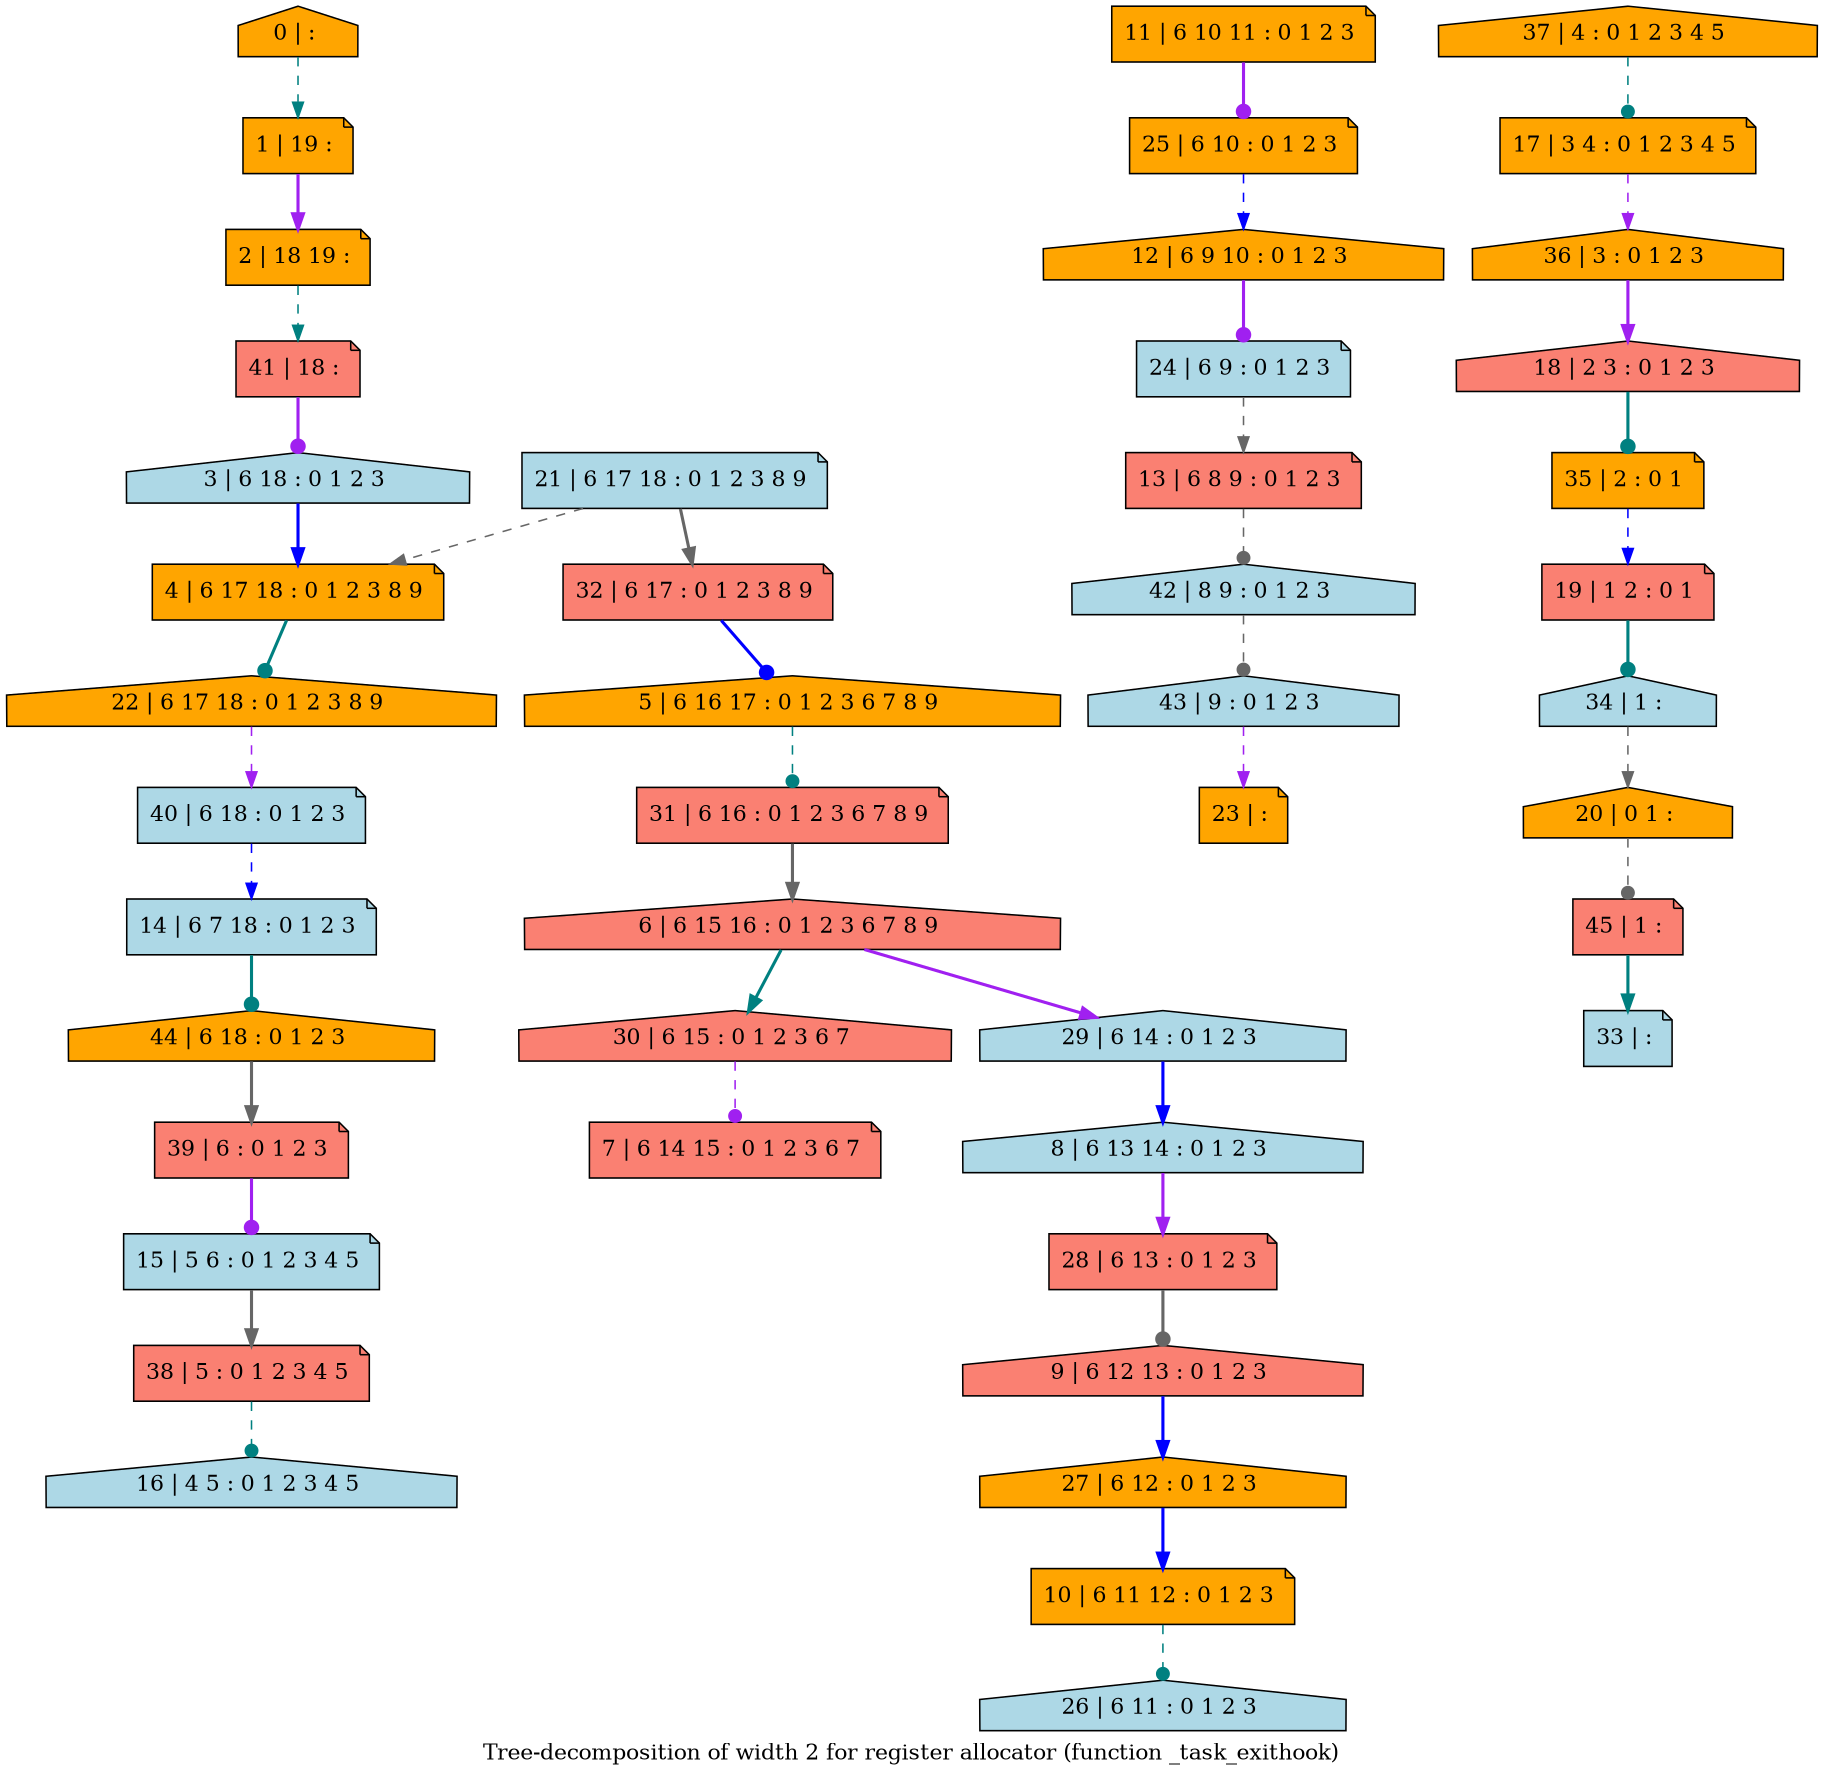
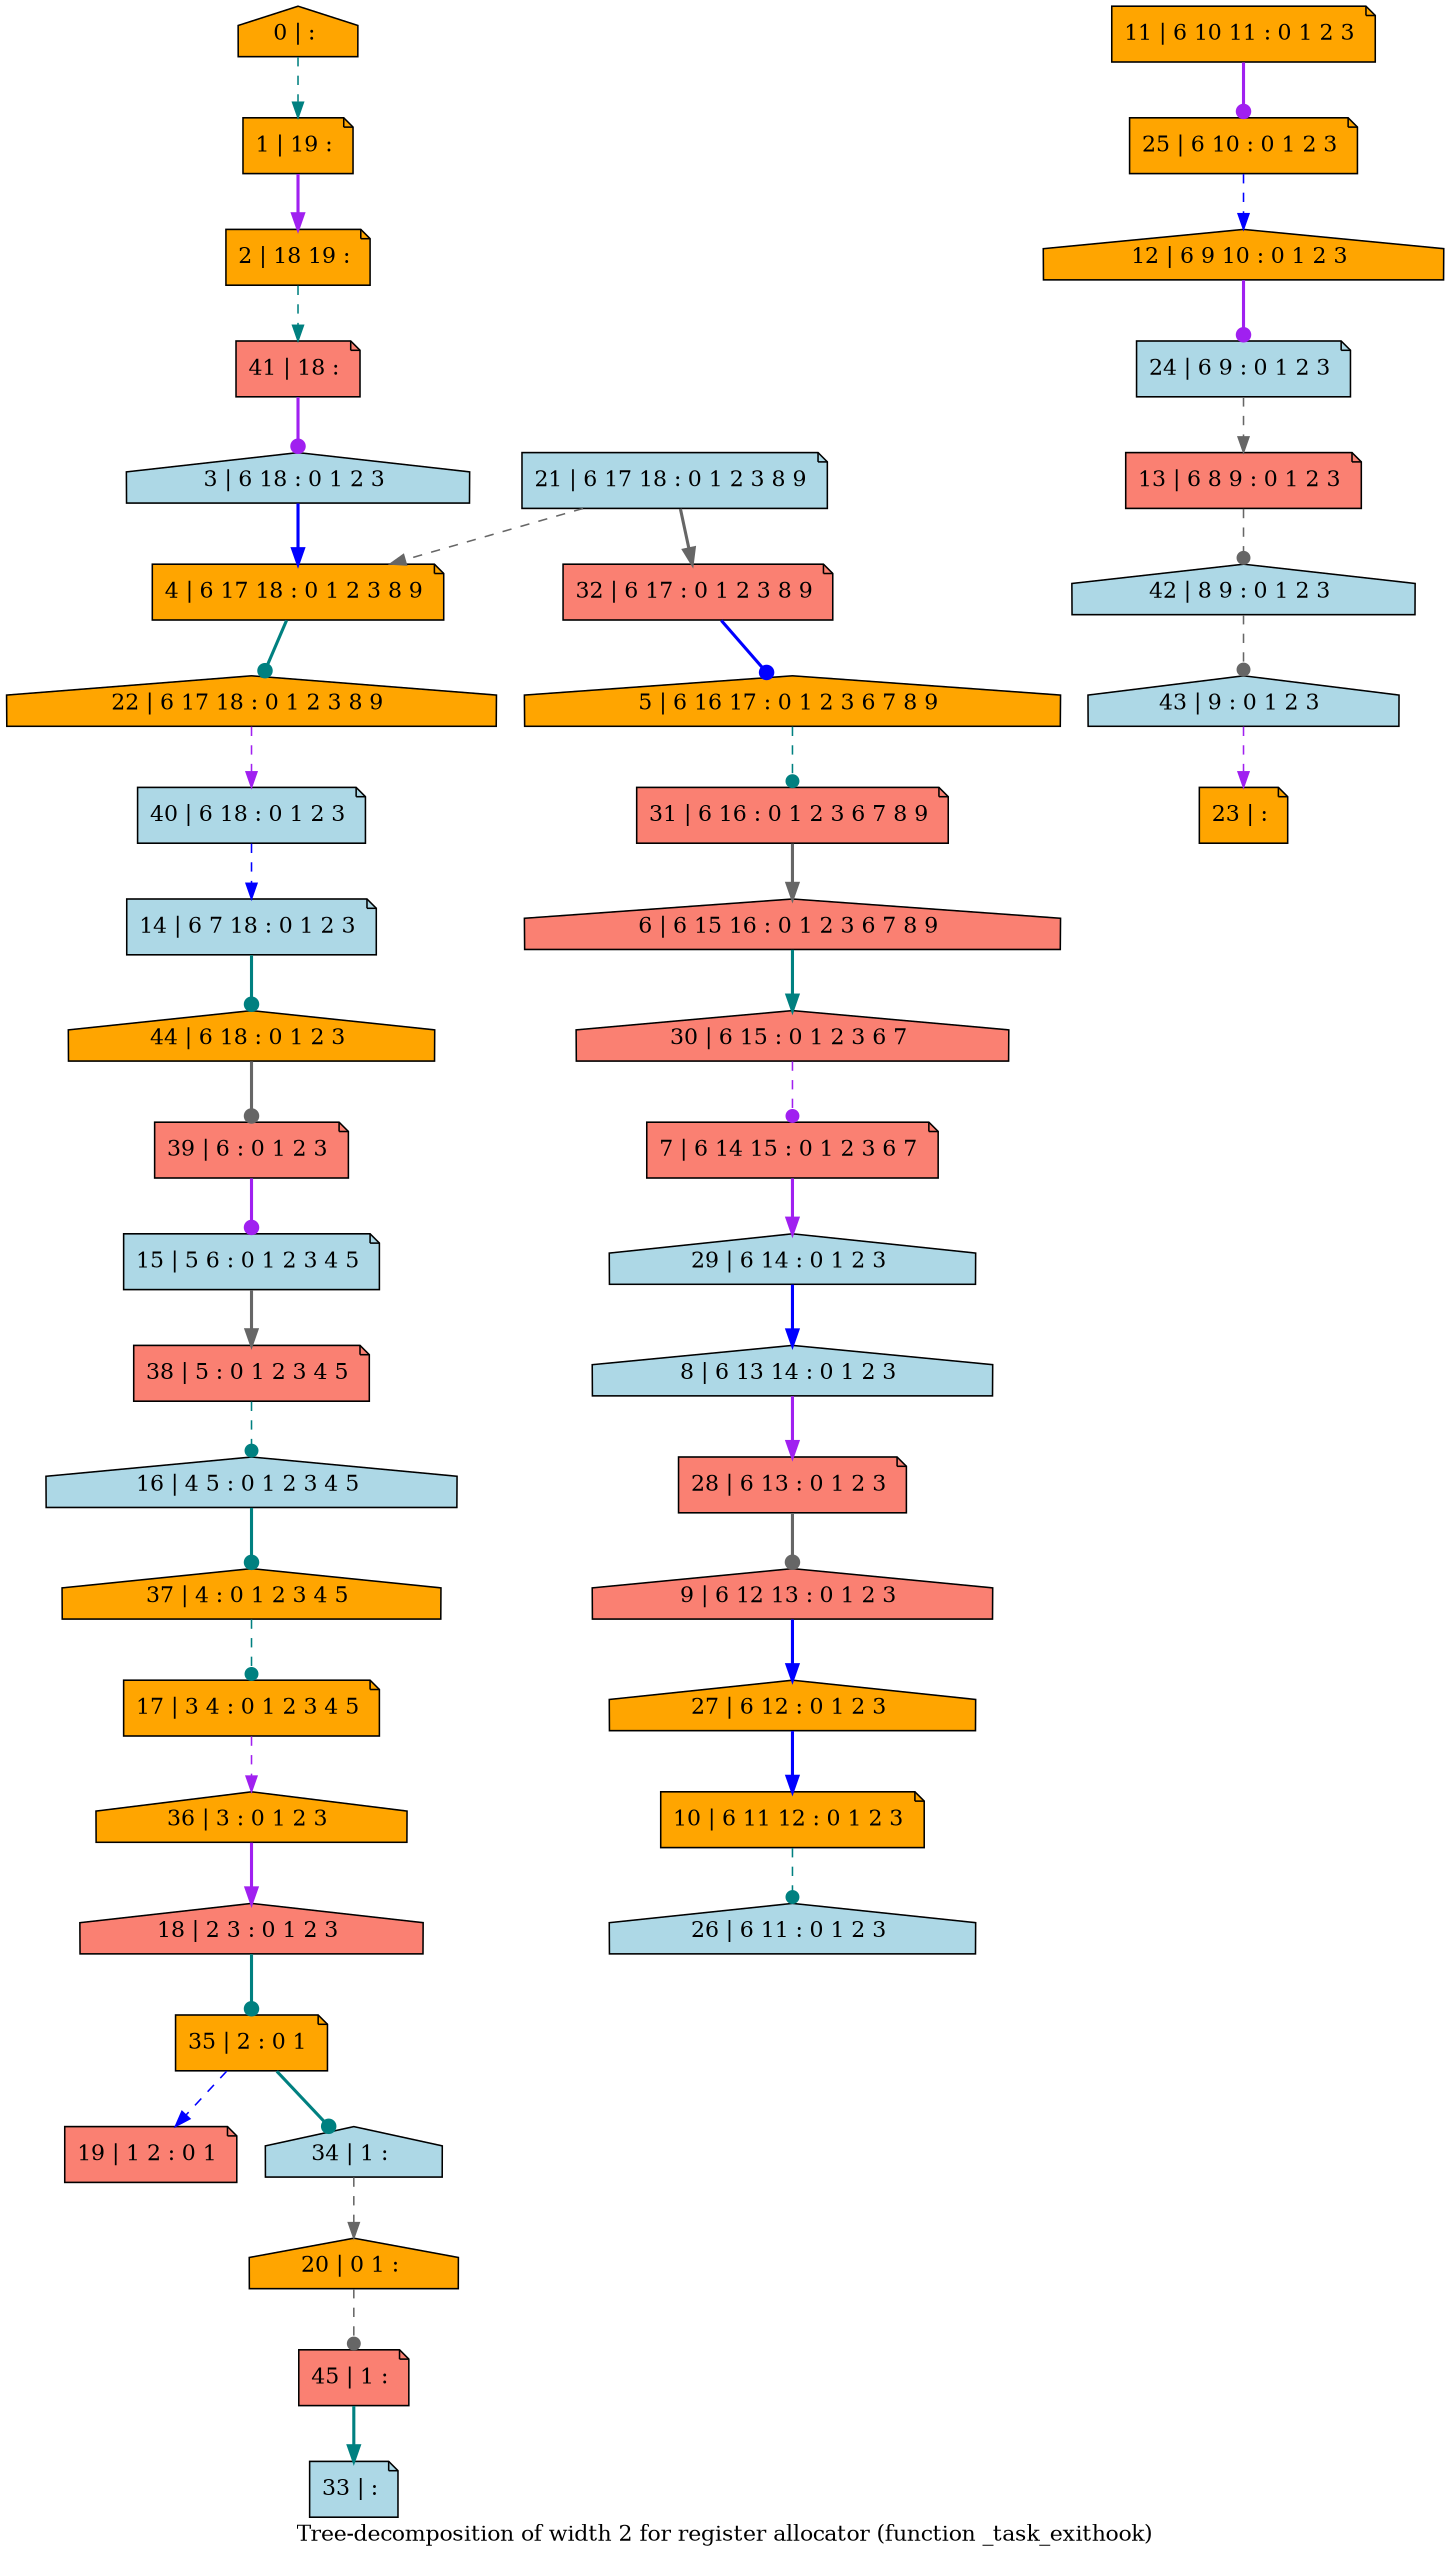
(1628, 642) -> (300, 2096)
(973, 981) -> (792, 1198)
(252, 1084) -> (252, 1086)
none -> (252, 1532)
